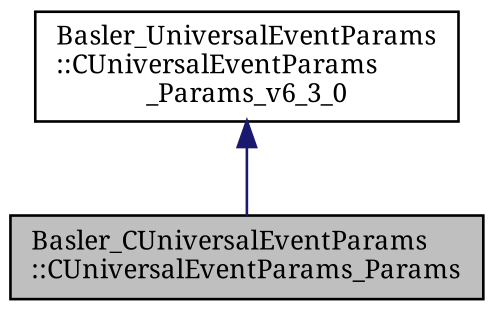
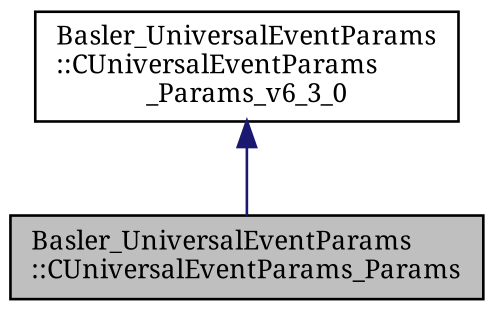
(247, 257) -> (247, 257)
